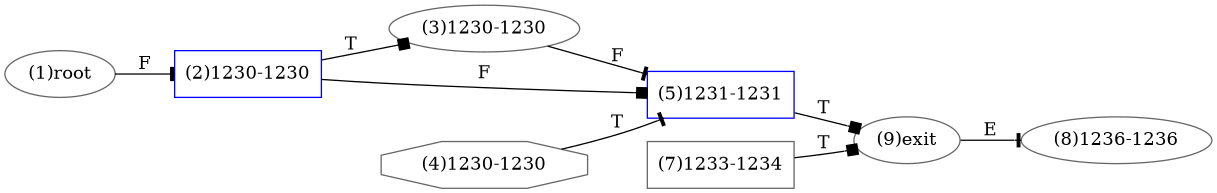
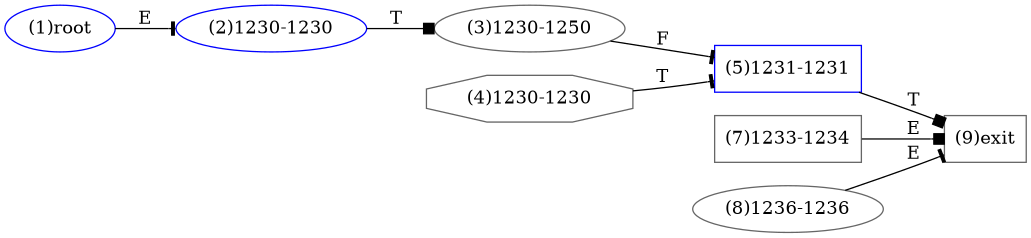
(484, 29) -> (530, 29)
(145, 64) -> (145, 19)
(60, 74) -> (60, 29)
(248, 74) -> (271, 29)
(478, 87) -> none
(907, 140) -> (985, 139)
(987, 140) -> (892, 174)
(824, 143) -> (914, 129)
